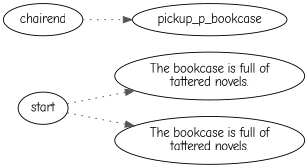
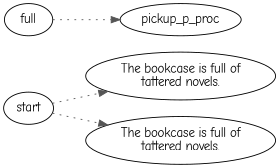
(43, 20) -> (29, 20)
(210, 20) -> (181, 20)
